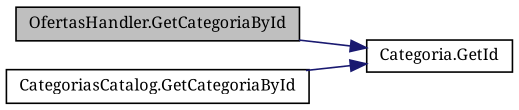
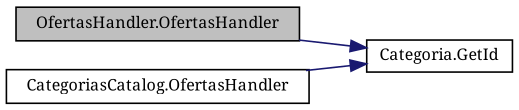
(158, 24) -> (158, 24)
(158, 86) -> (158, 86)
